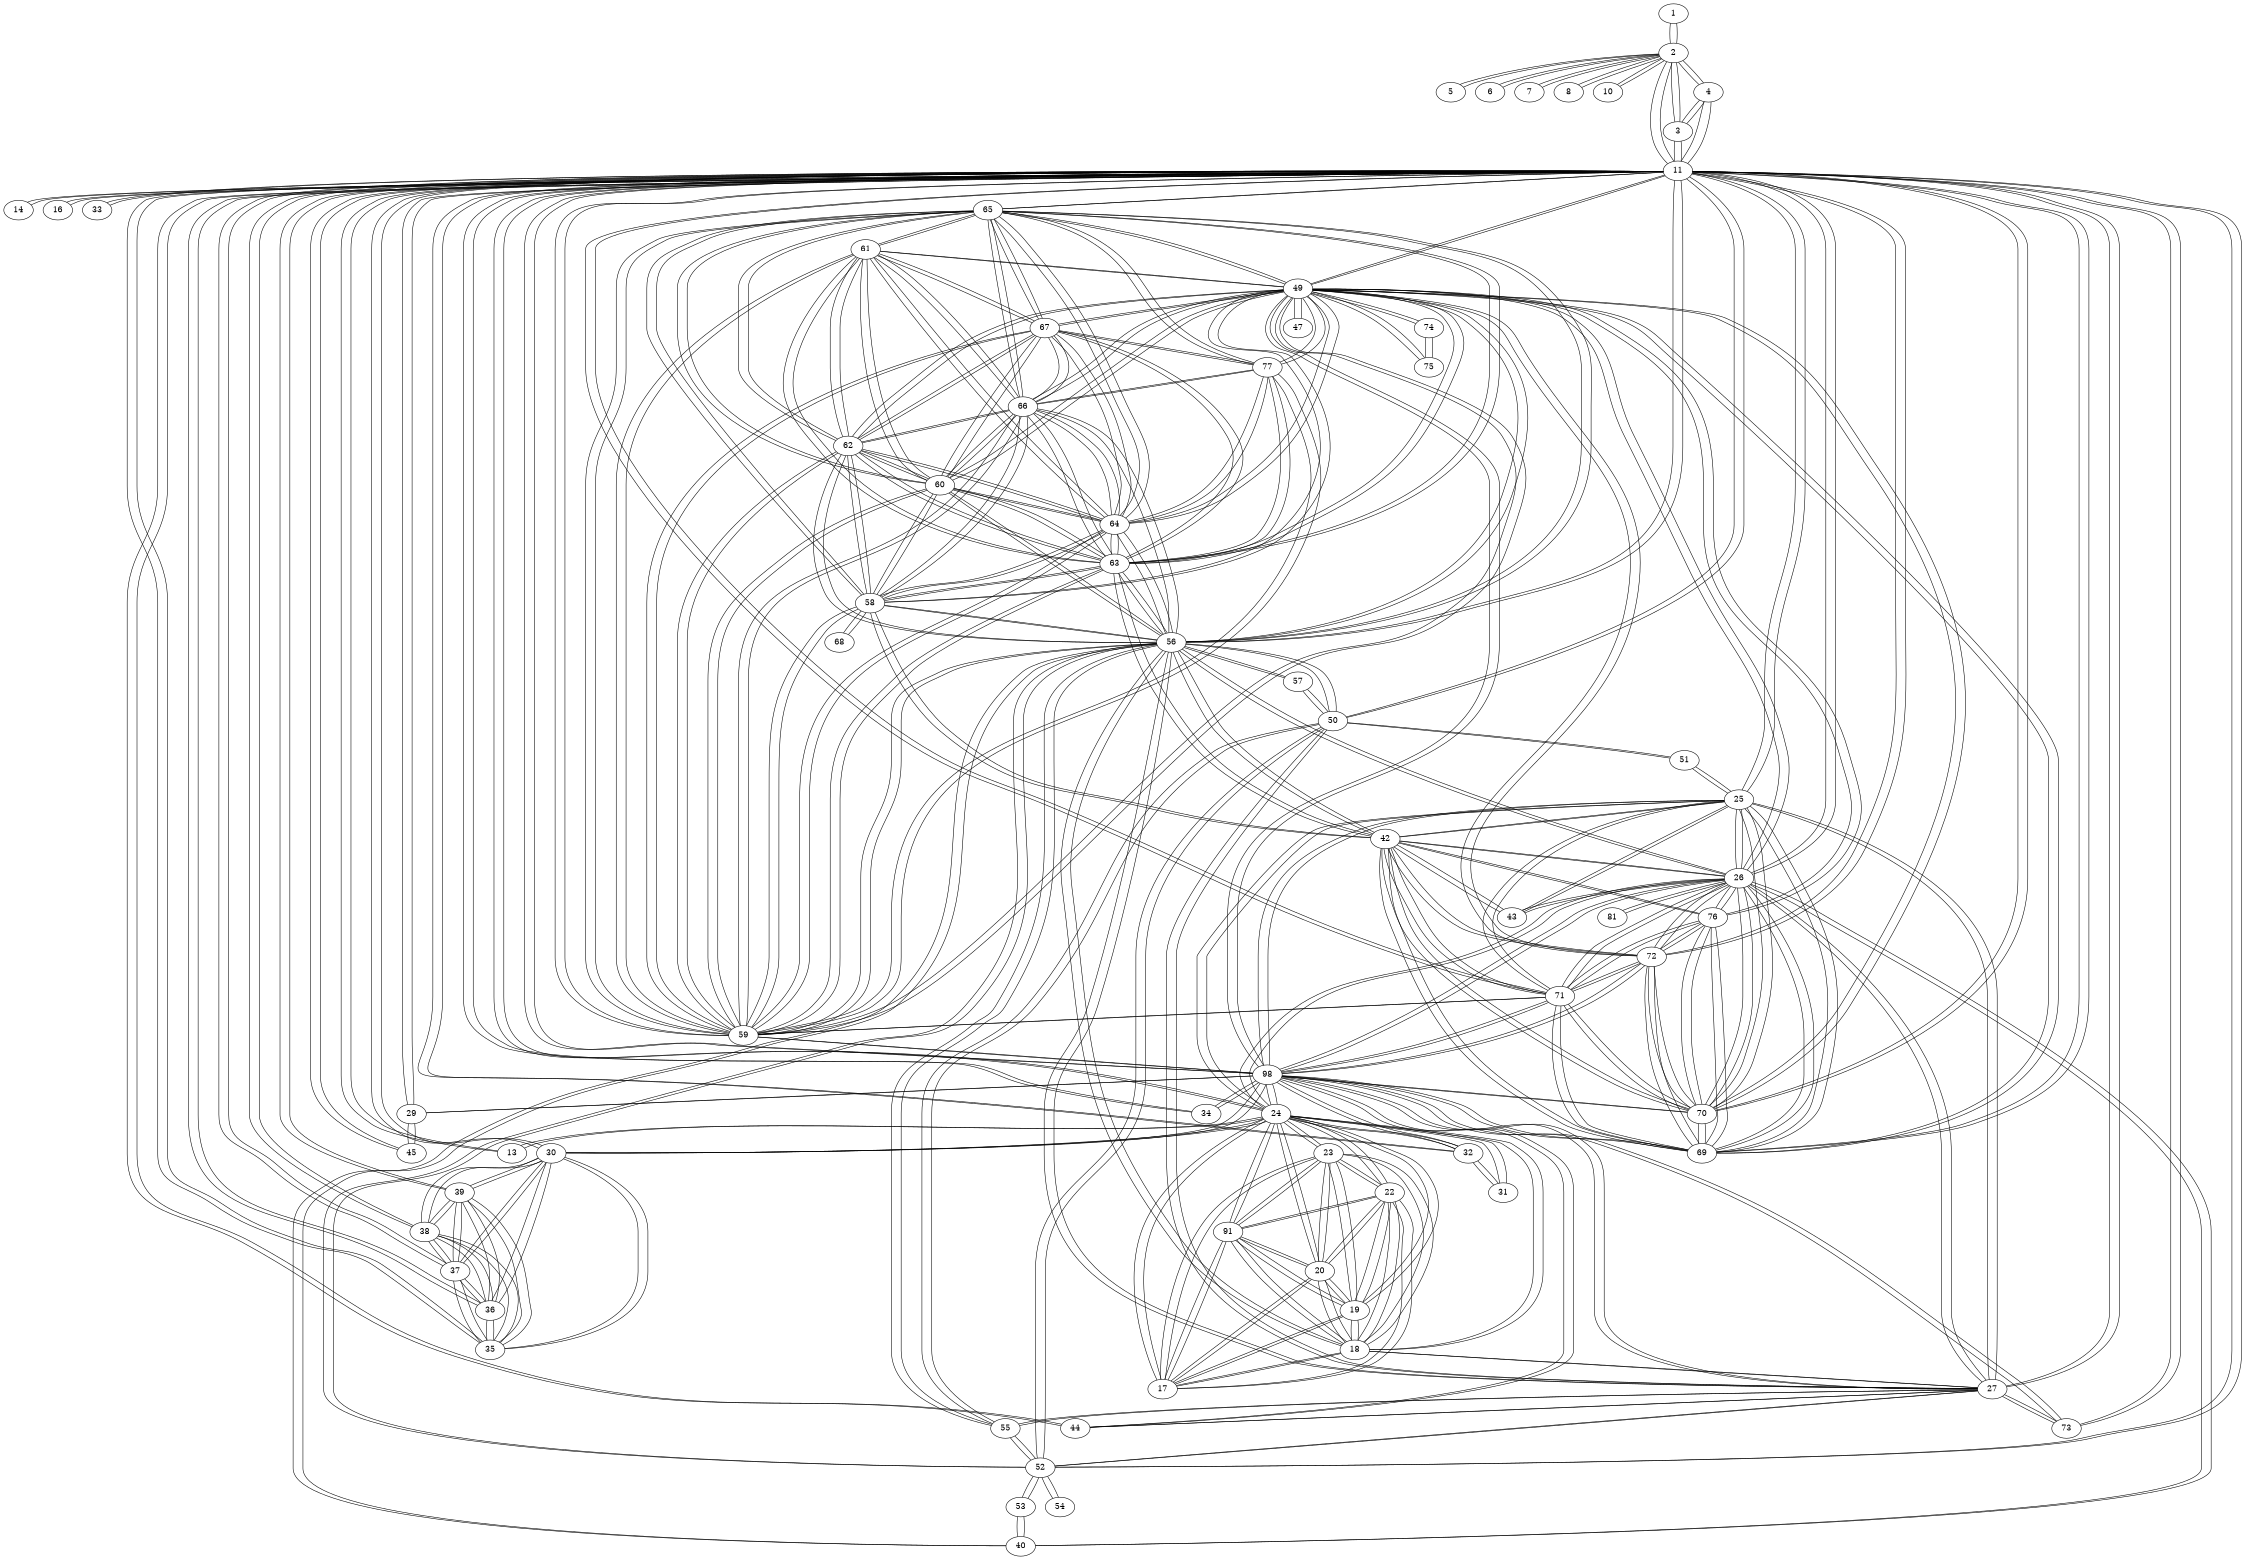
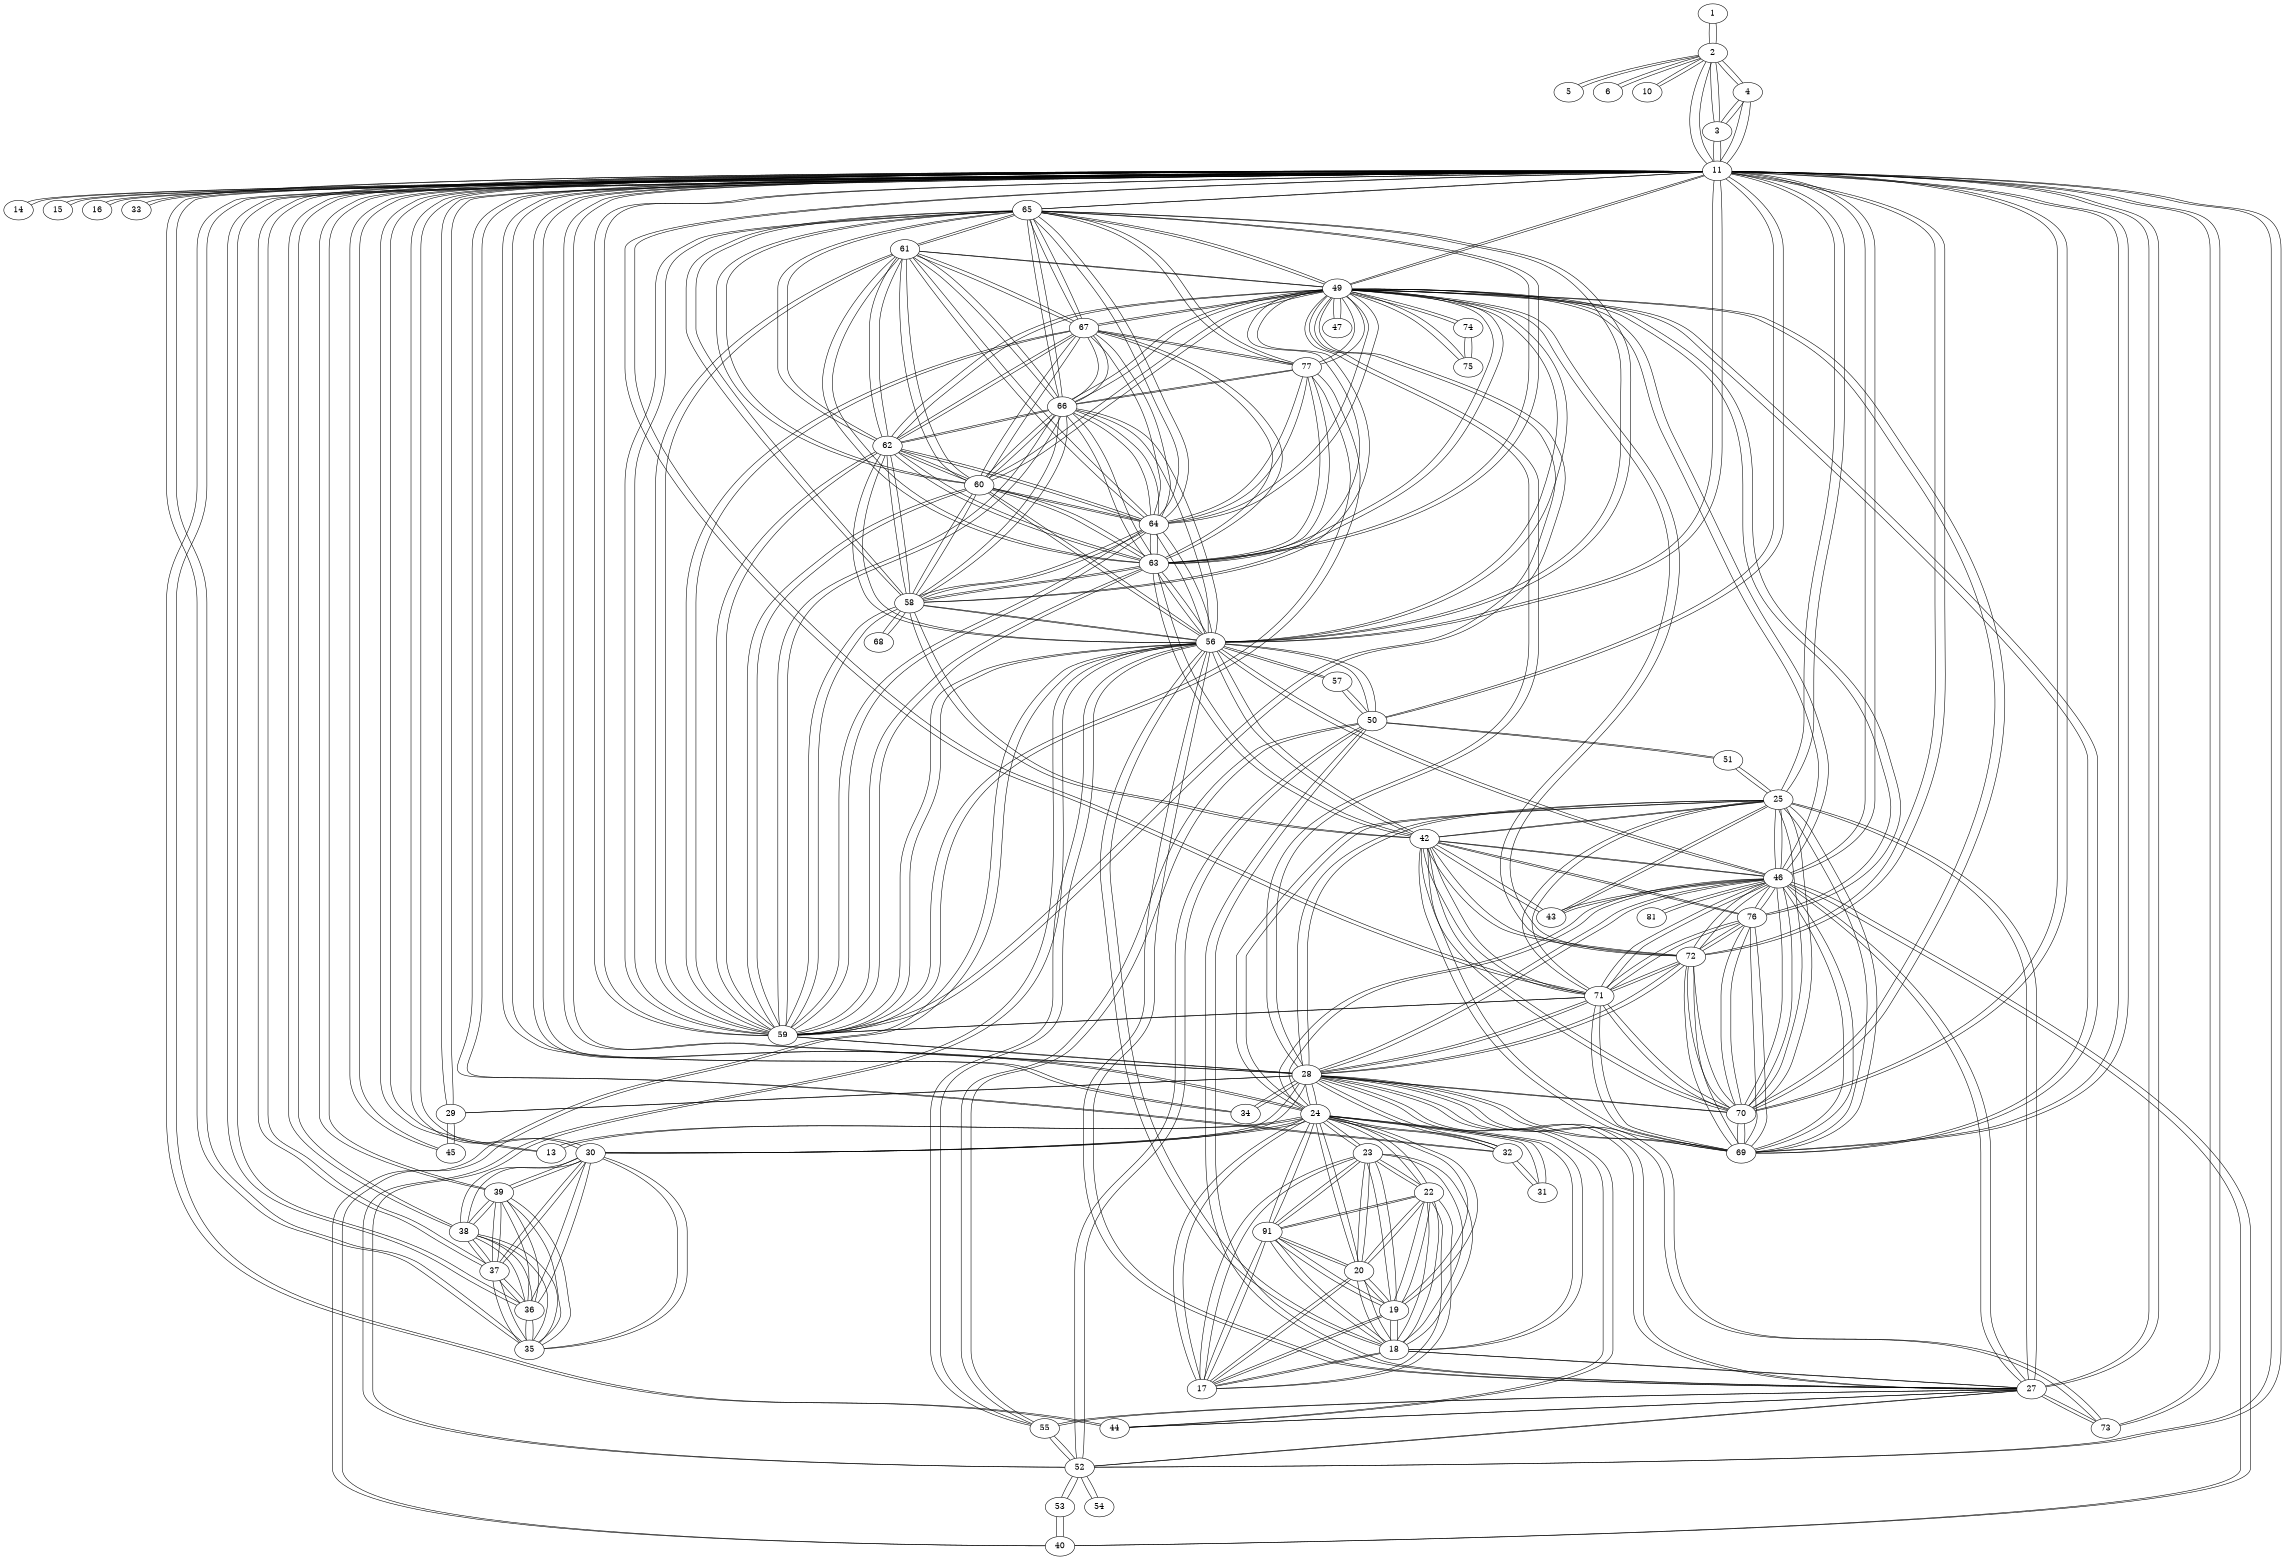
(1529, 92) -> none
(1569, 92) -> none
none -> (58, 210)
(1739, 878) -> (1778, 878)
(1267, 1075) -> (1307, 1075)
